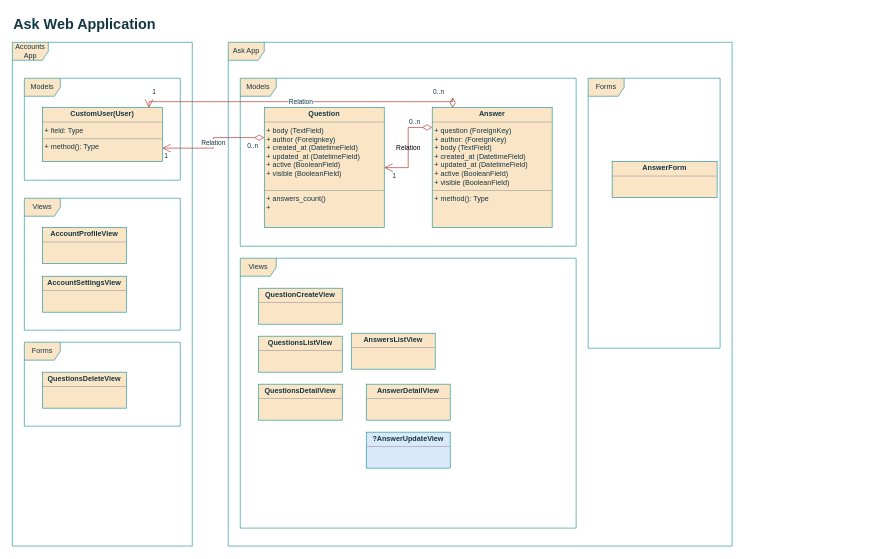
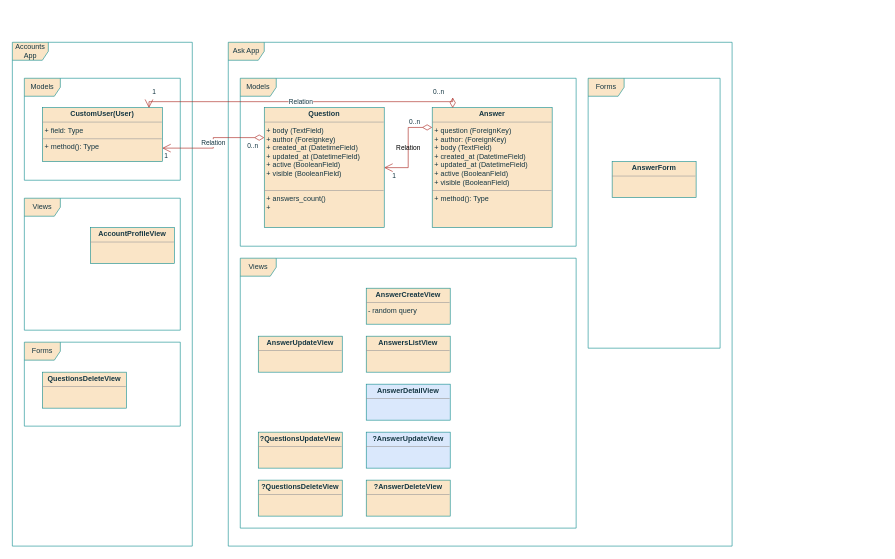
(84, 24) -> none
(665, 180) -> (654, 180)
(84, 246) -> (132, 246)
(84, 294) -> none
(300, 306) -> none
none -> (408, 306)
(290, 341) -> (290, 341)
(393, 351) -> (408, 354)
(300, 402) -> none
(408, 402) -> (408, 402)
none -> (300, 450)
none -> (300, 498)
none -> (408, 498)
